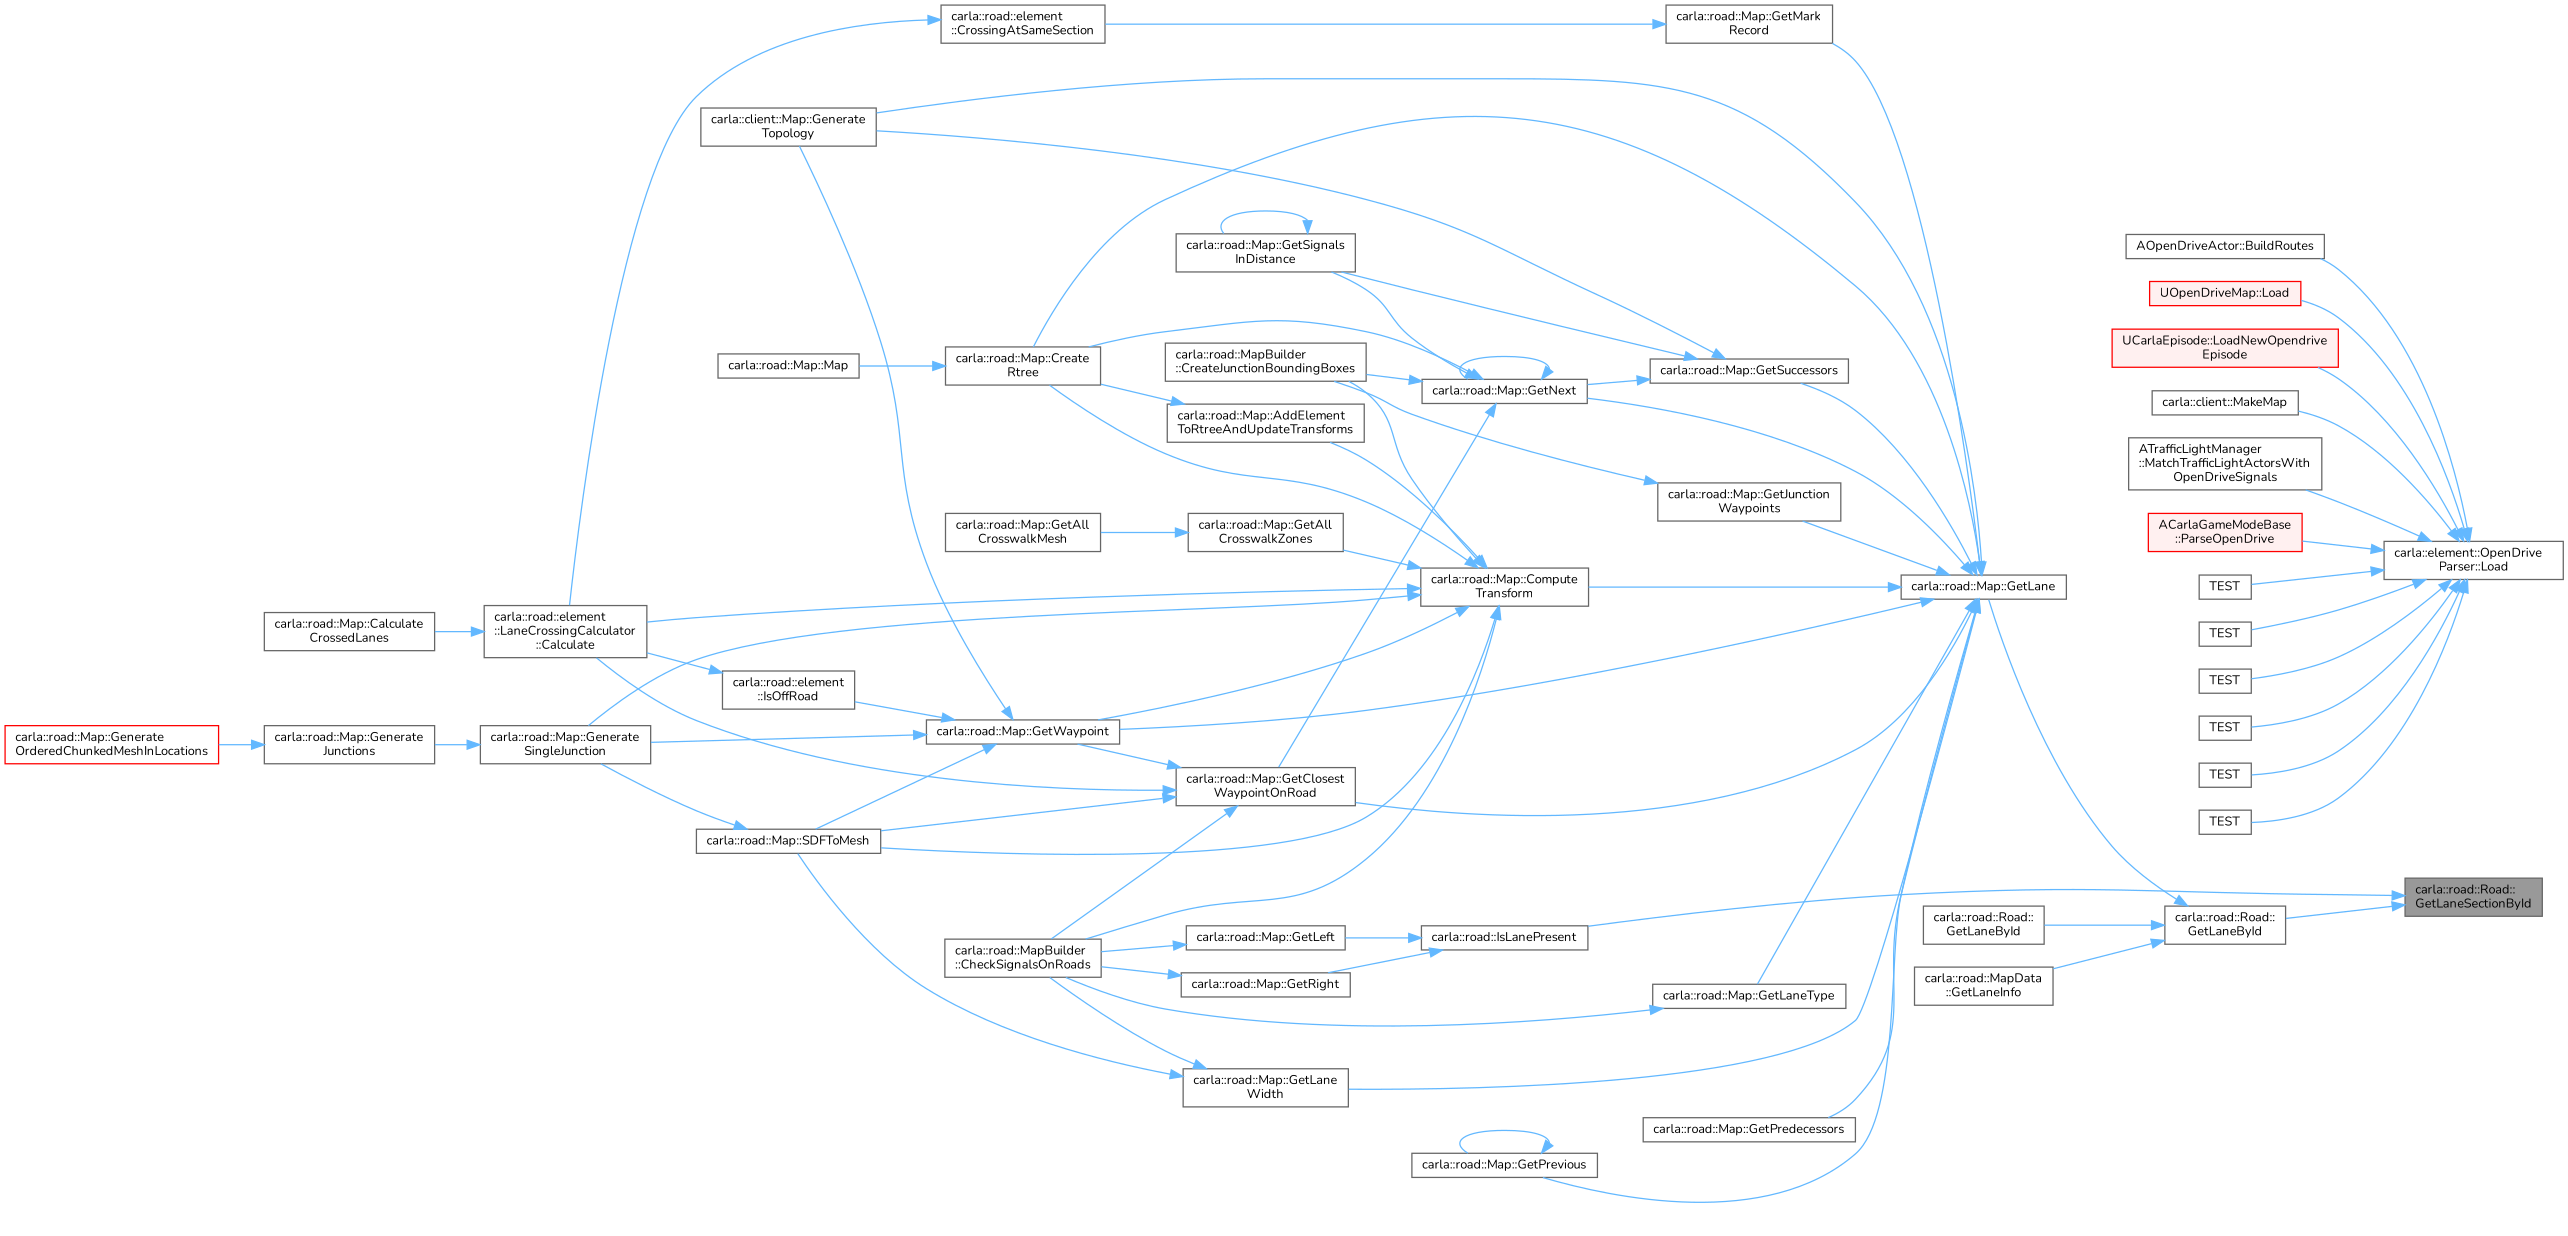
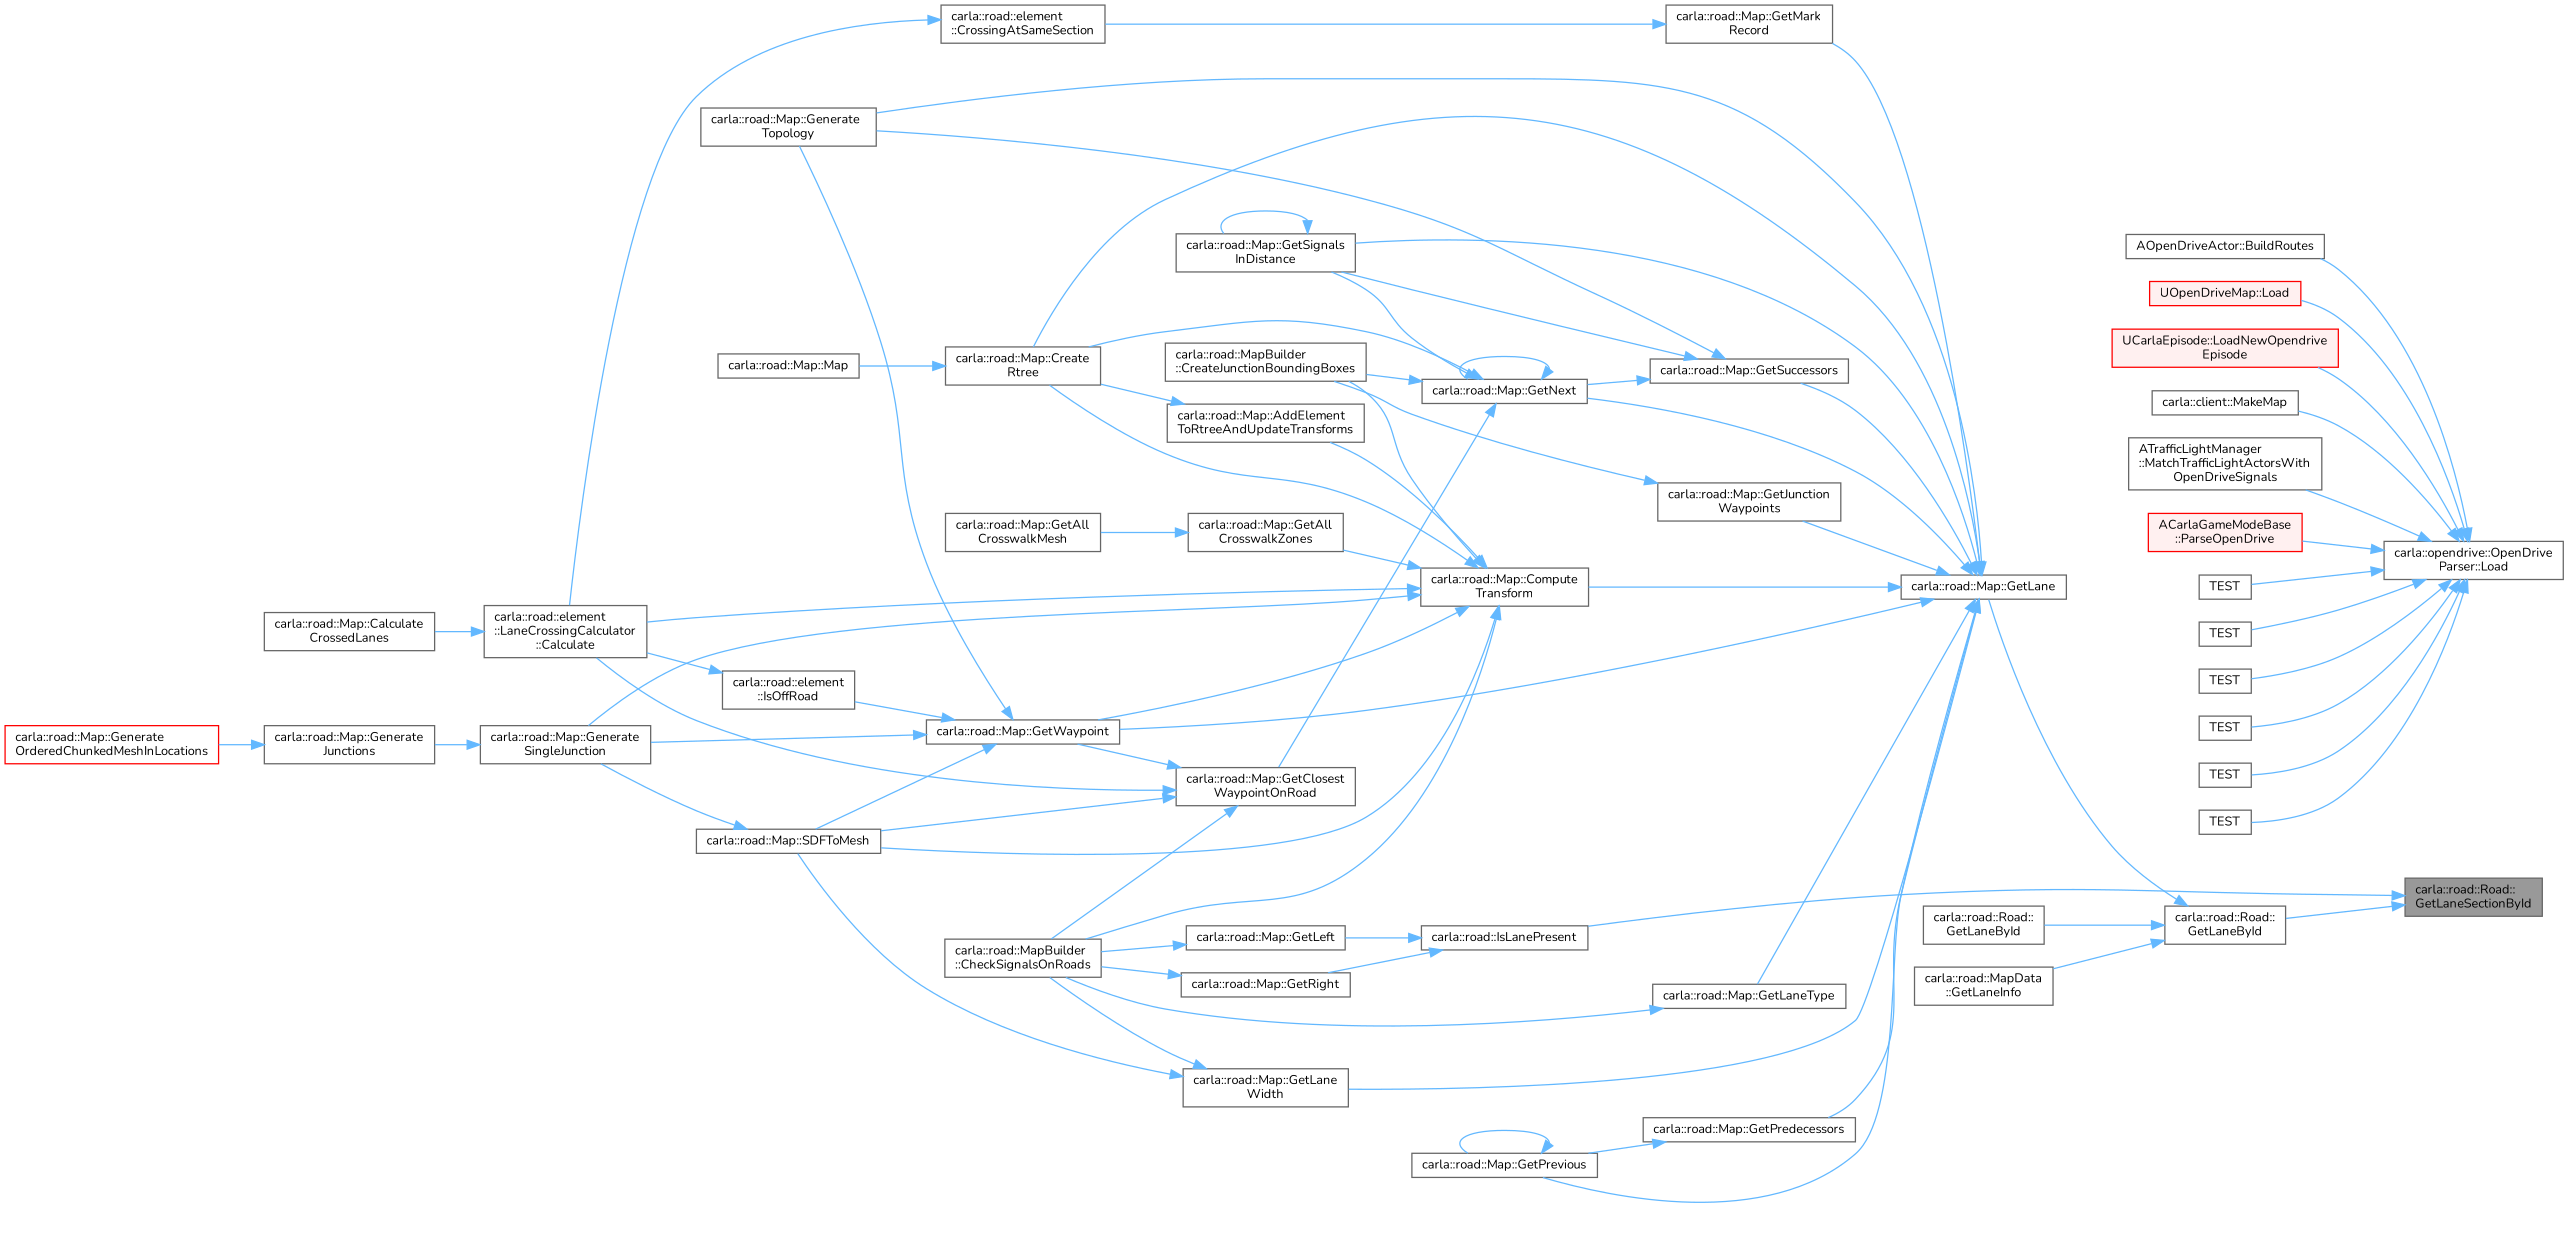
(789, 127) -> (789, 127)
(2474, 560) -> (2474, 560)
(1701, 801) -> (1737, 285)
none -> (1621, 1149)
